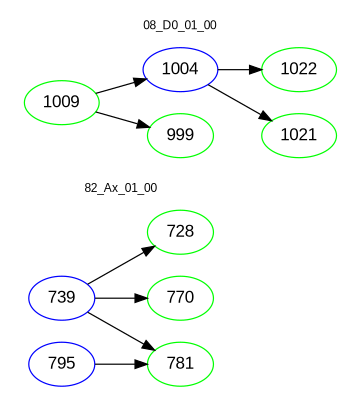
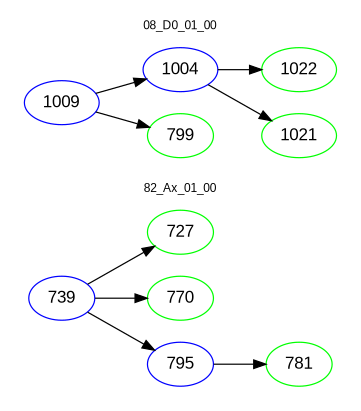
(62, 103) -> (62, 103)
(180, 136) -> (180, 136)
(180, 232) -> (180, 232)
(116, 328) -> (116, 328)
